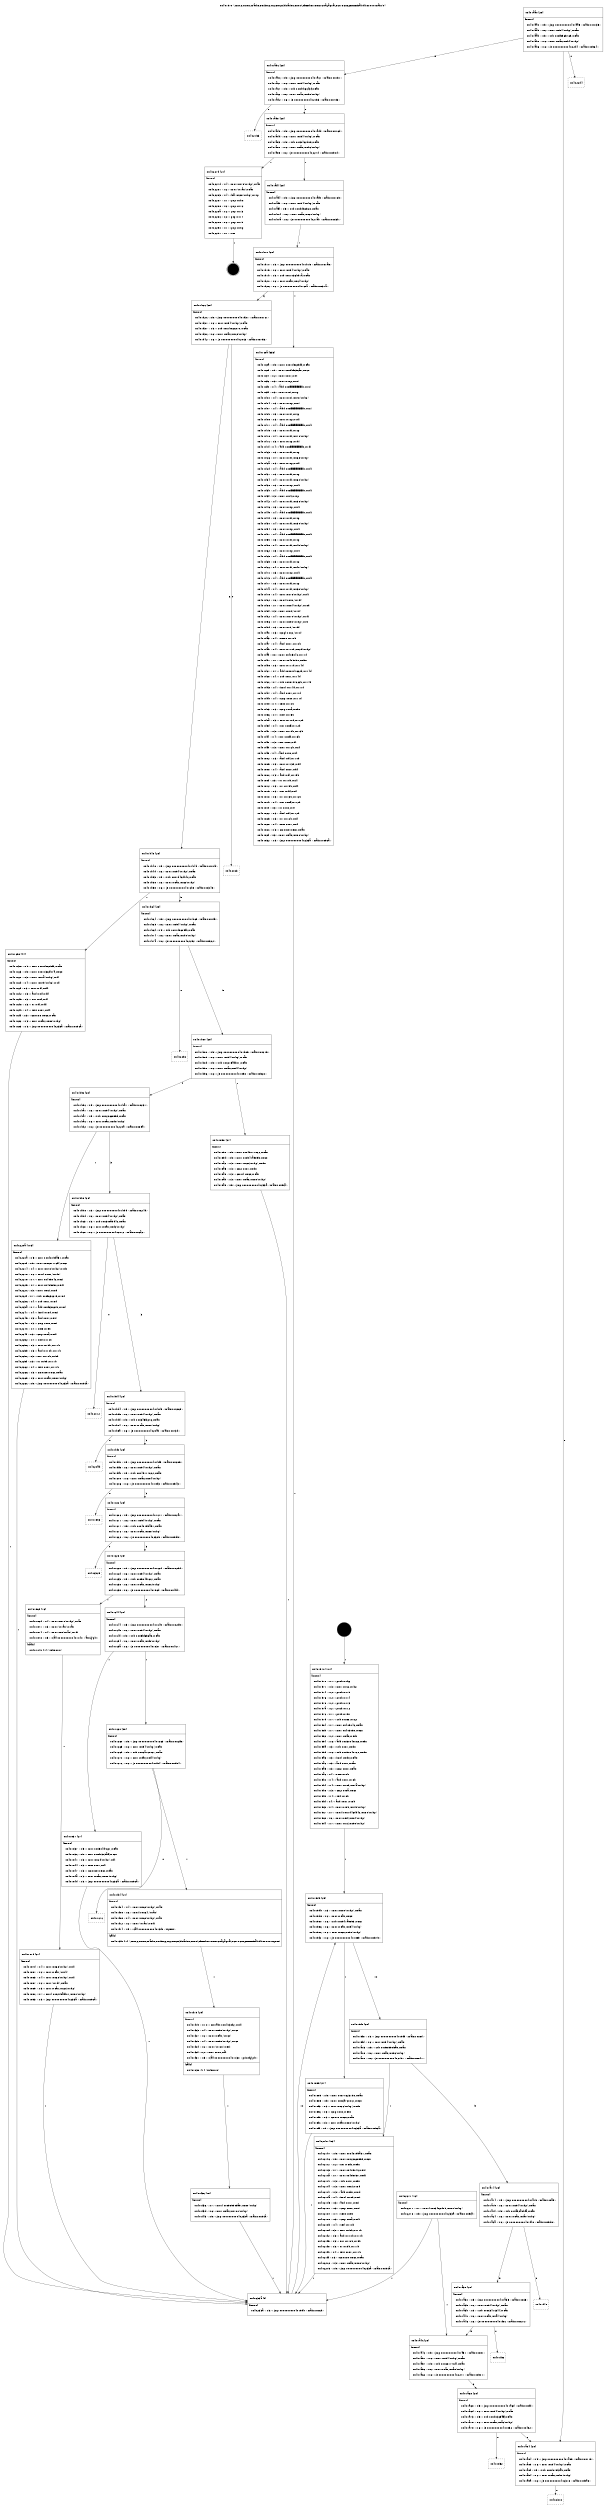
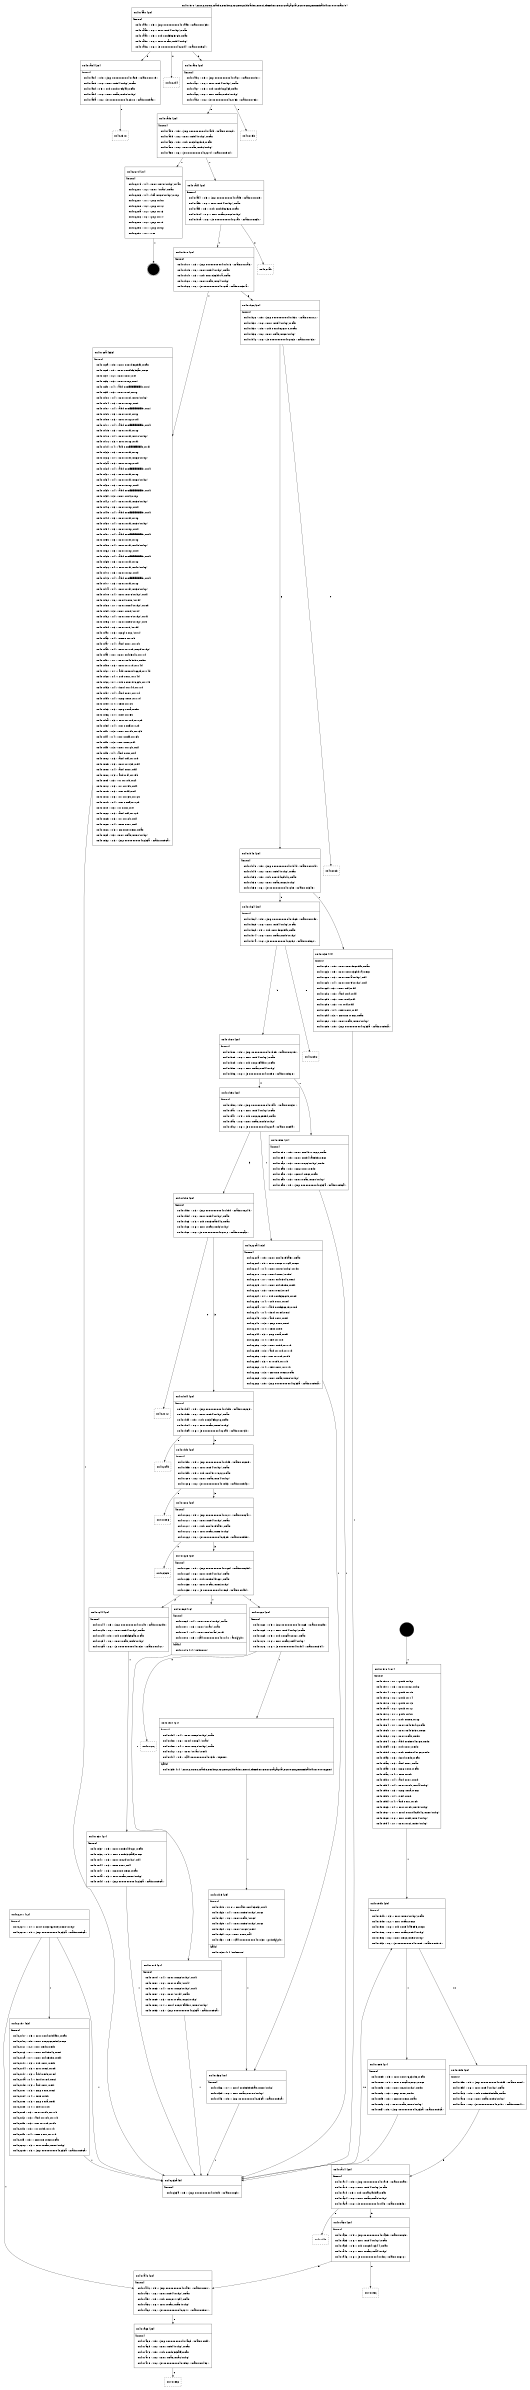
none -> (265, 269)
(145, 1687) -> (251, 1601)
(17, 1938) -> (340, 1731)
(388, 2099) -> (49, 1977)
(525, 2437) -> none
